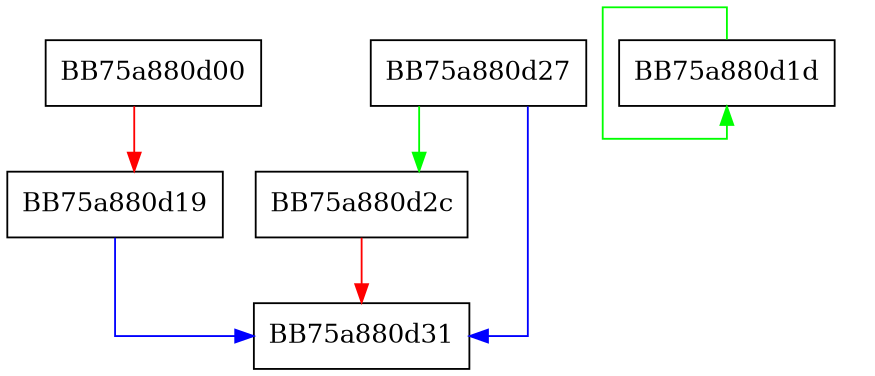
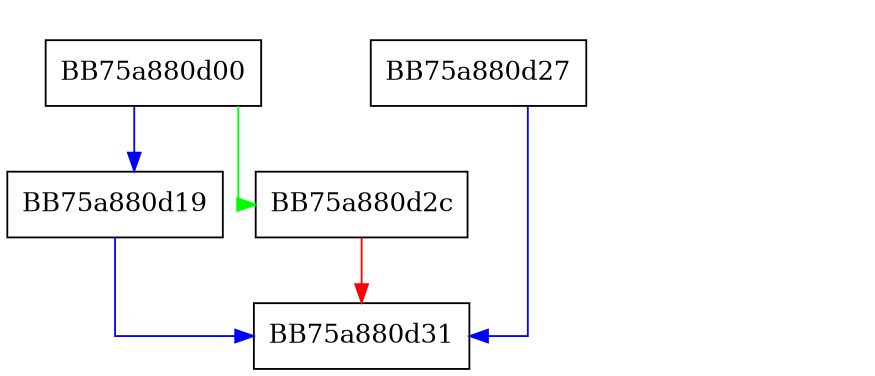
(727, 73) -> none
(134, 129) -> (134, 129)
(419, 129) -> (238, 156)
